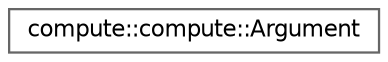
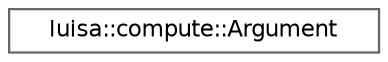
(194, 31) -> (194, 31)
